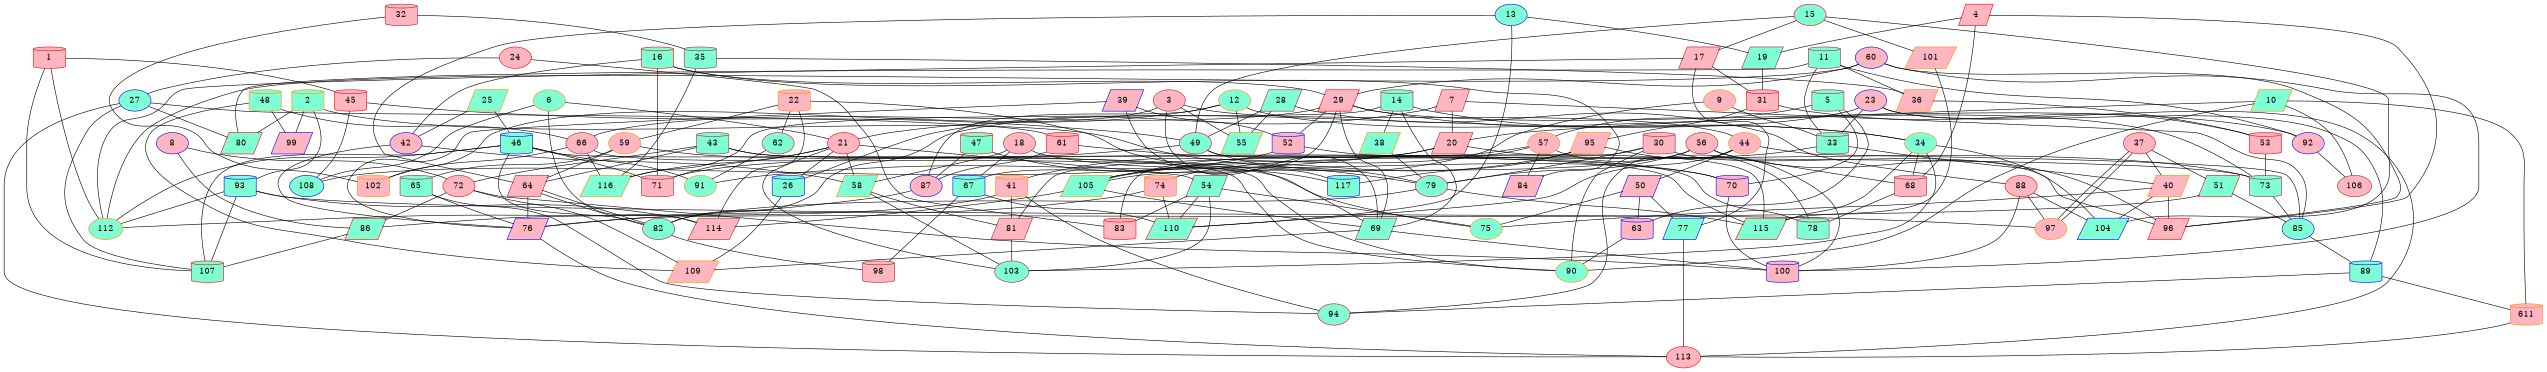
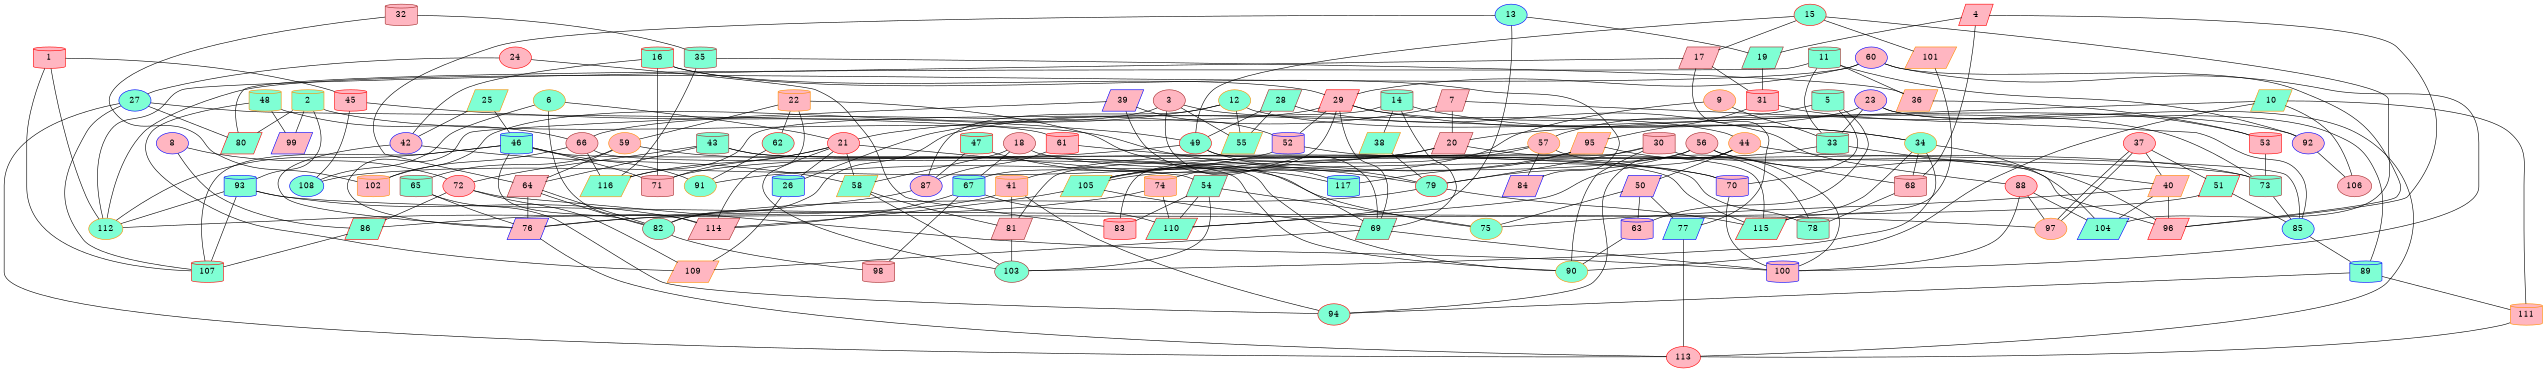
none -> (845, 218)
(2526, 314) -> (2526, 314)
